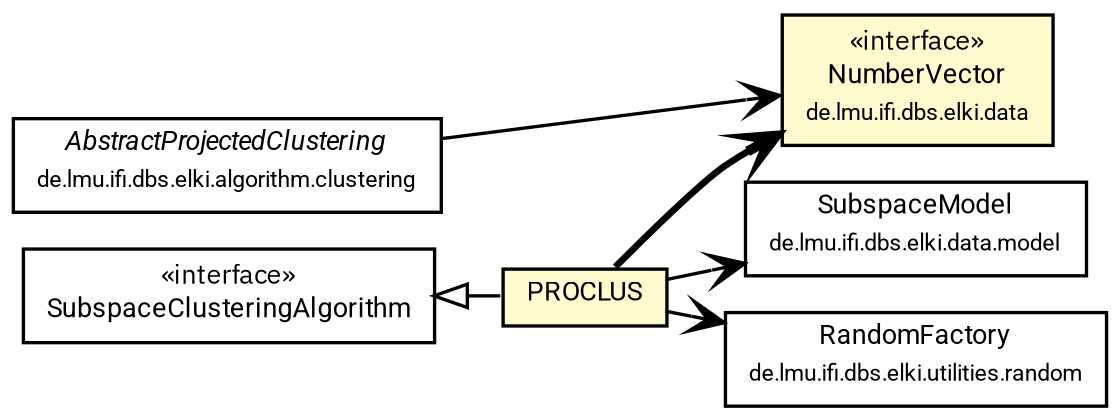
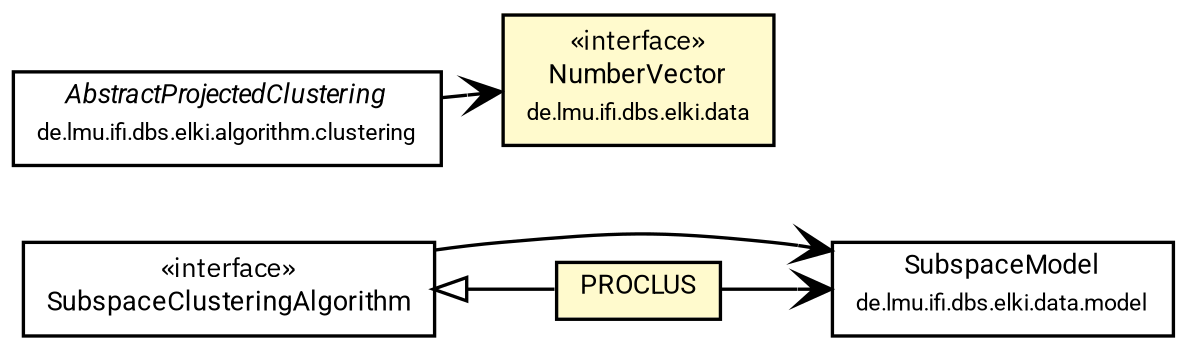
(680, 205) -> none
none -> (616, 234)
(916, 359) -> none
